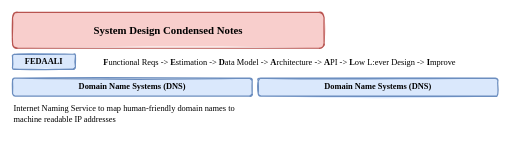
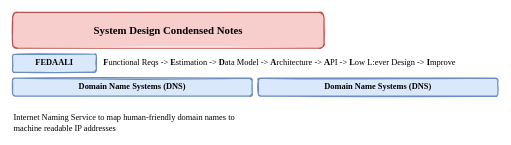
(44, 62) -> (54, 63)
(132, 114) -> (132, 123)
